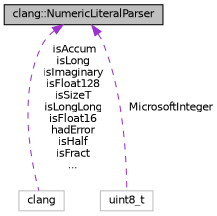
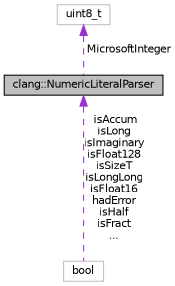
(121, 110) -> (84, 55)
(42, 201) -> (84, 271)
